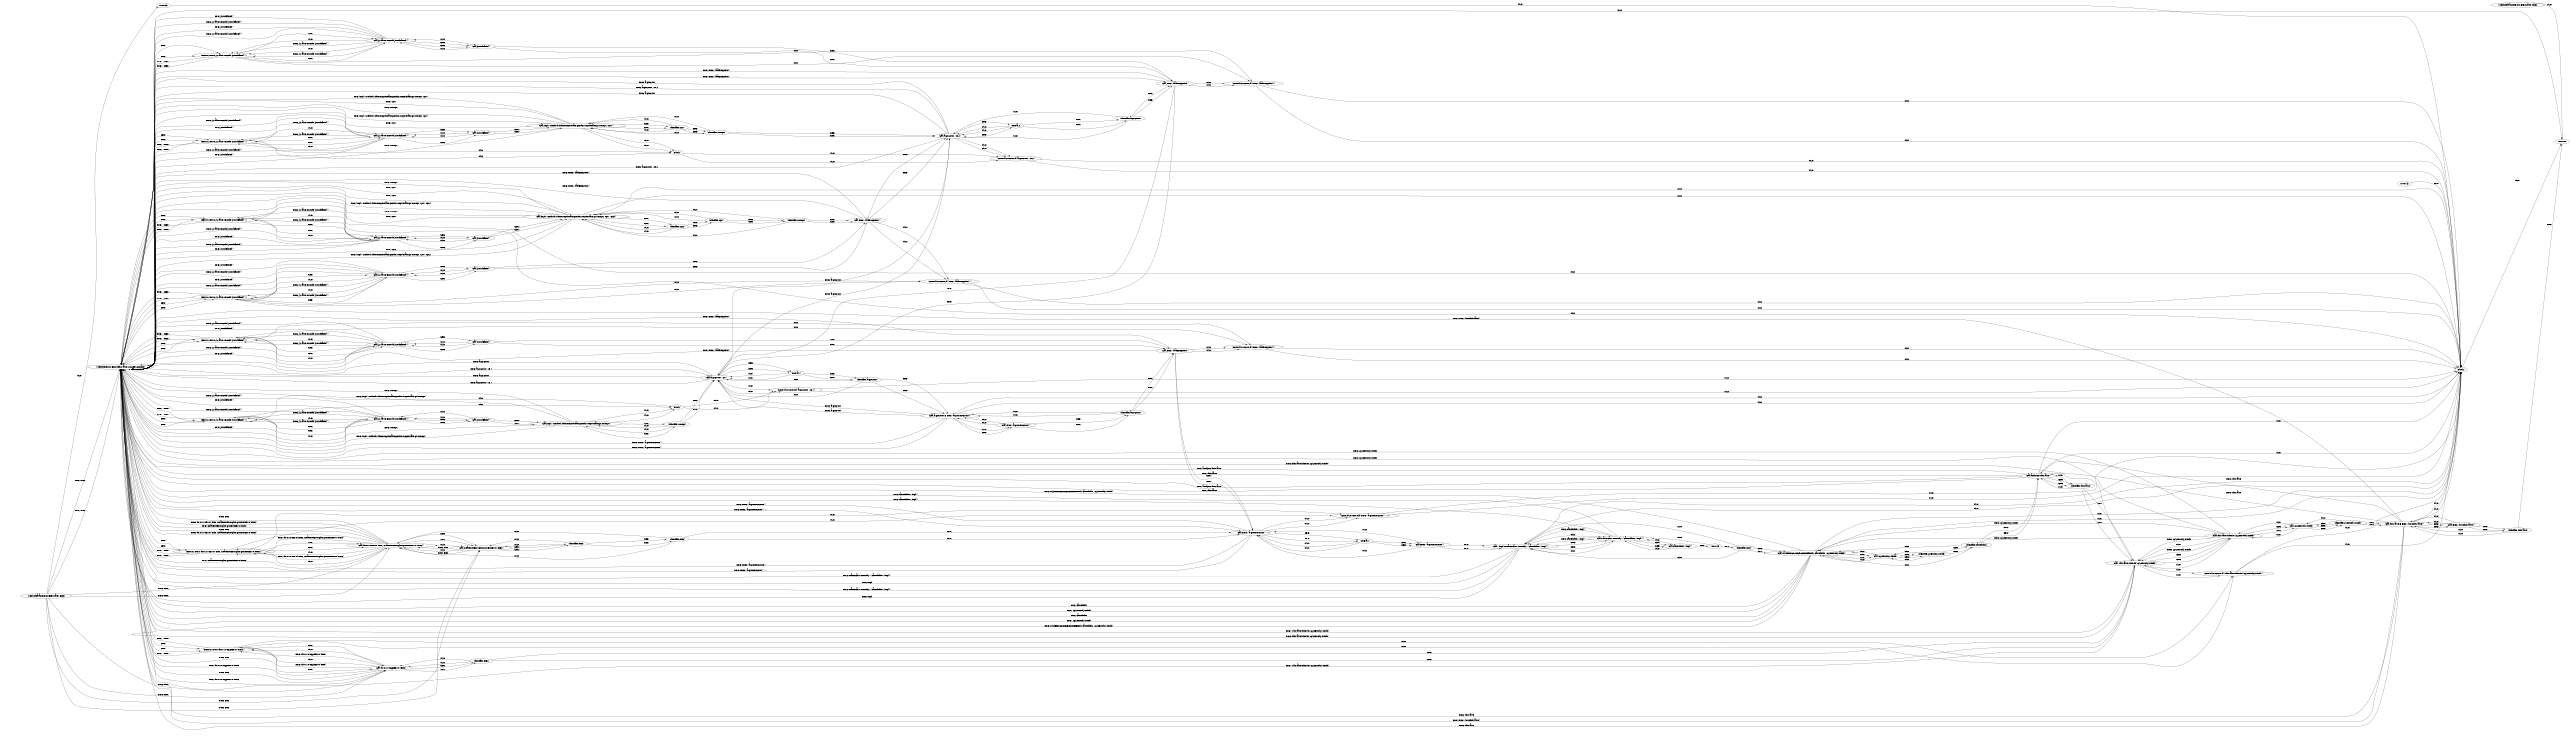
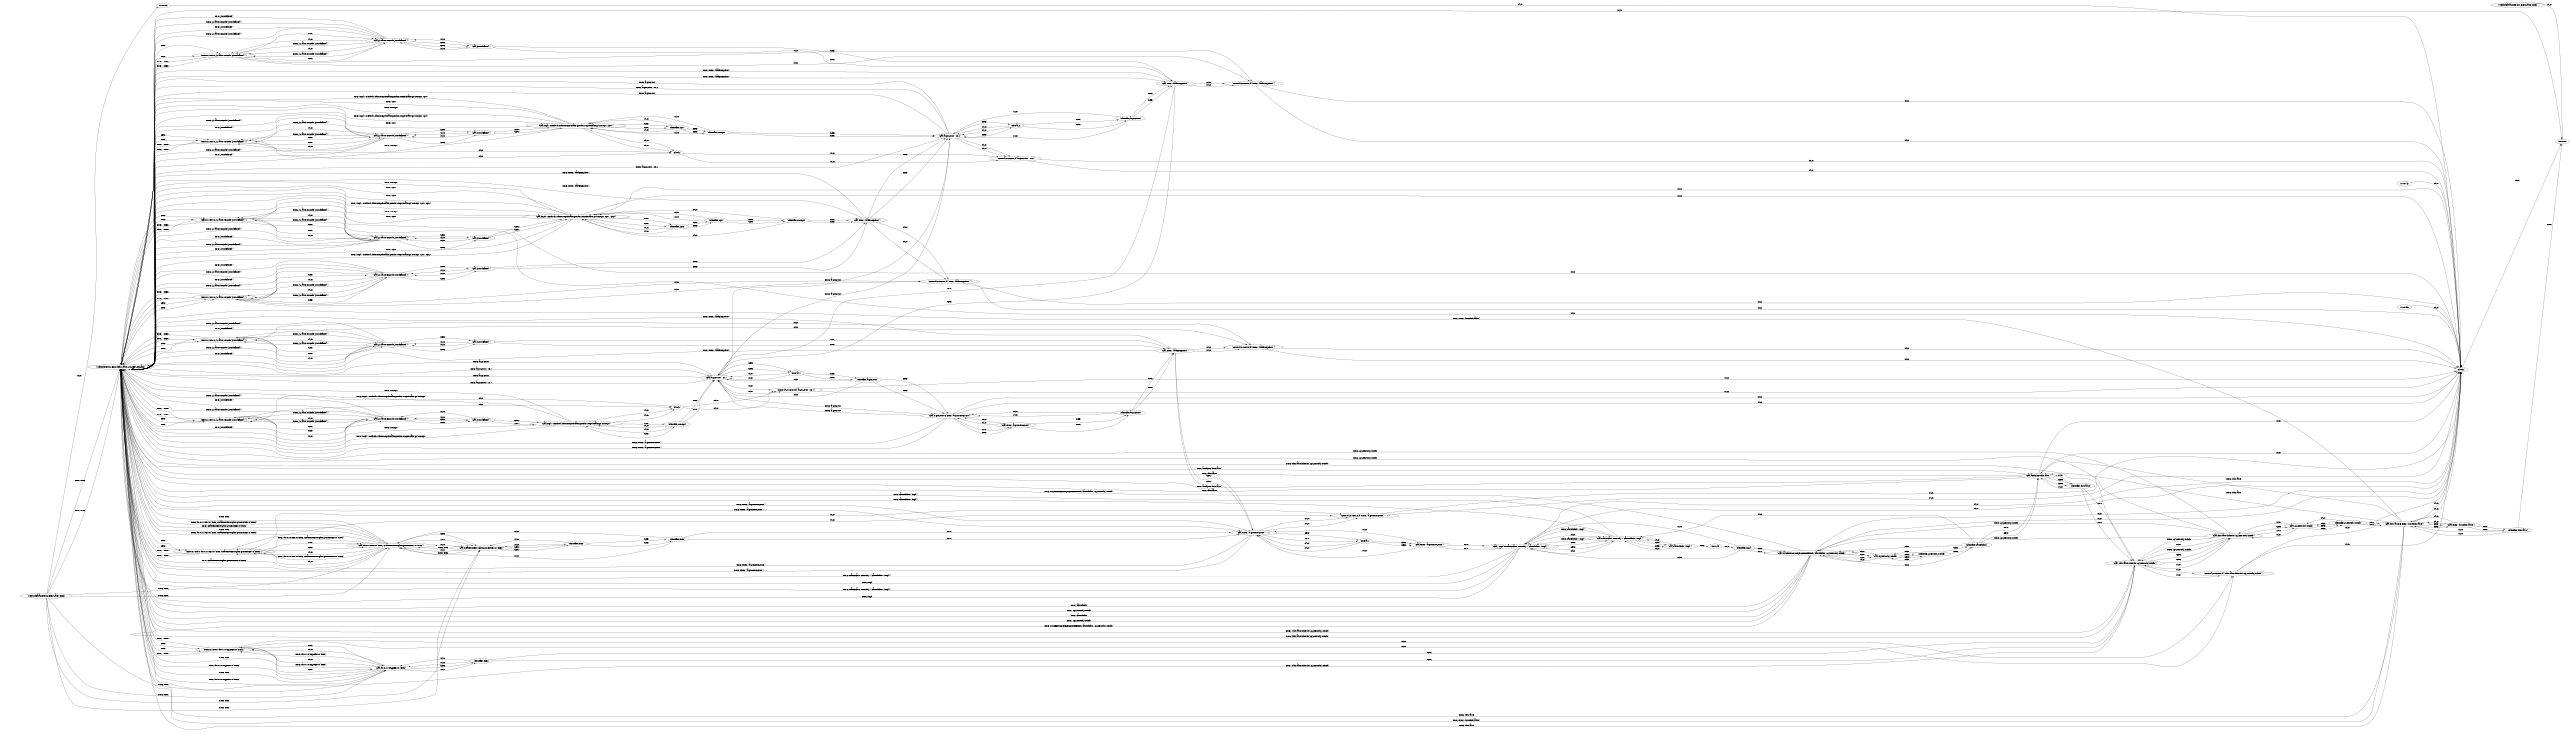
none -> (2404, 307)
(1682, 540) -> (1811, 515)
